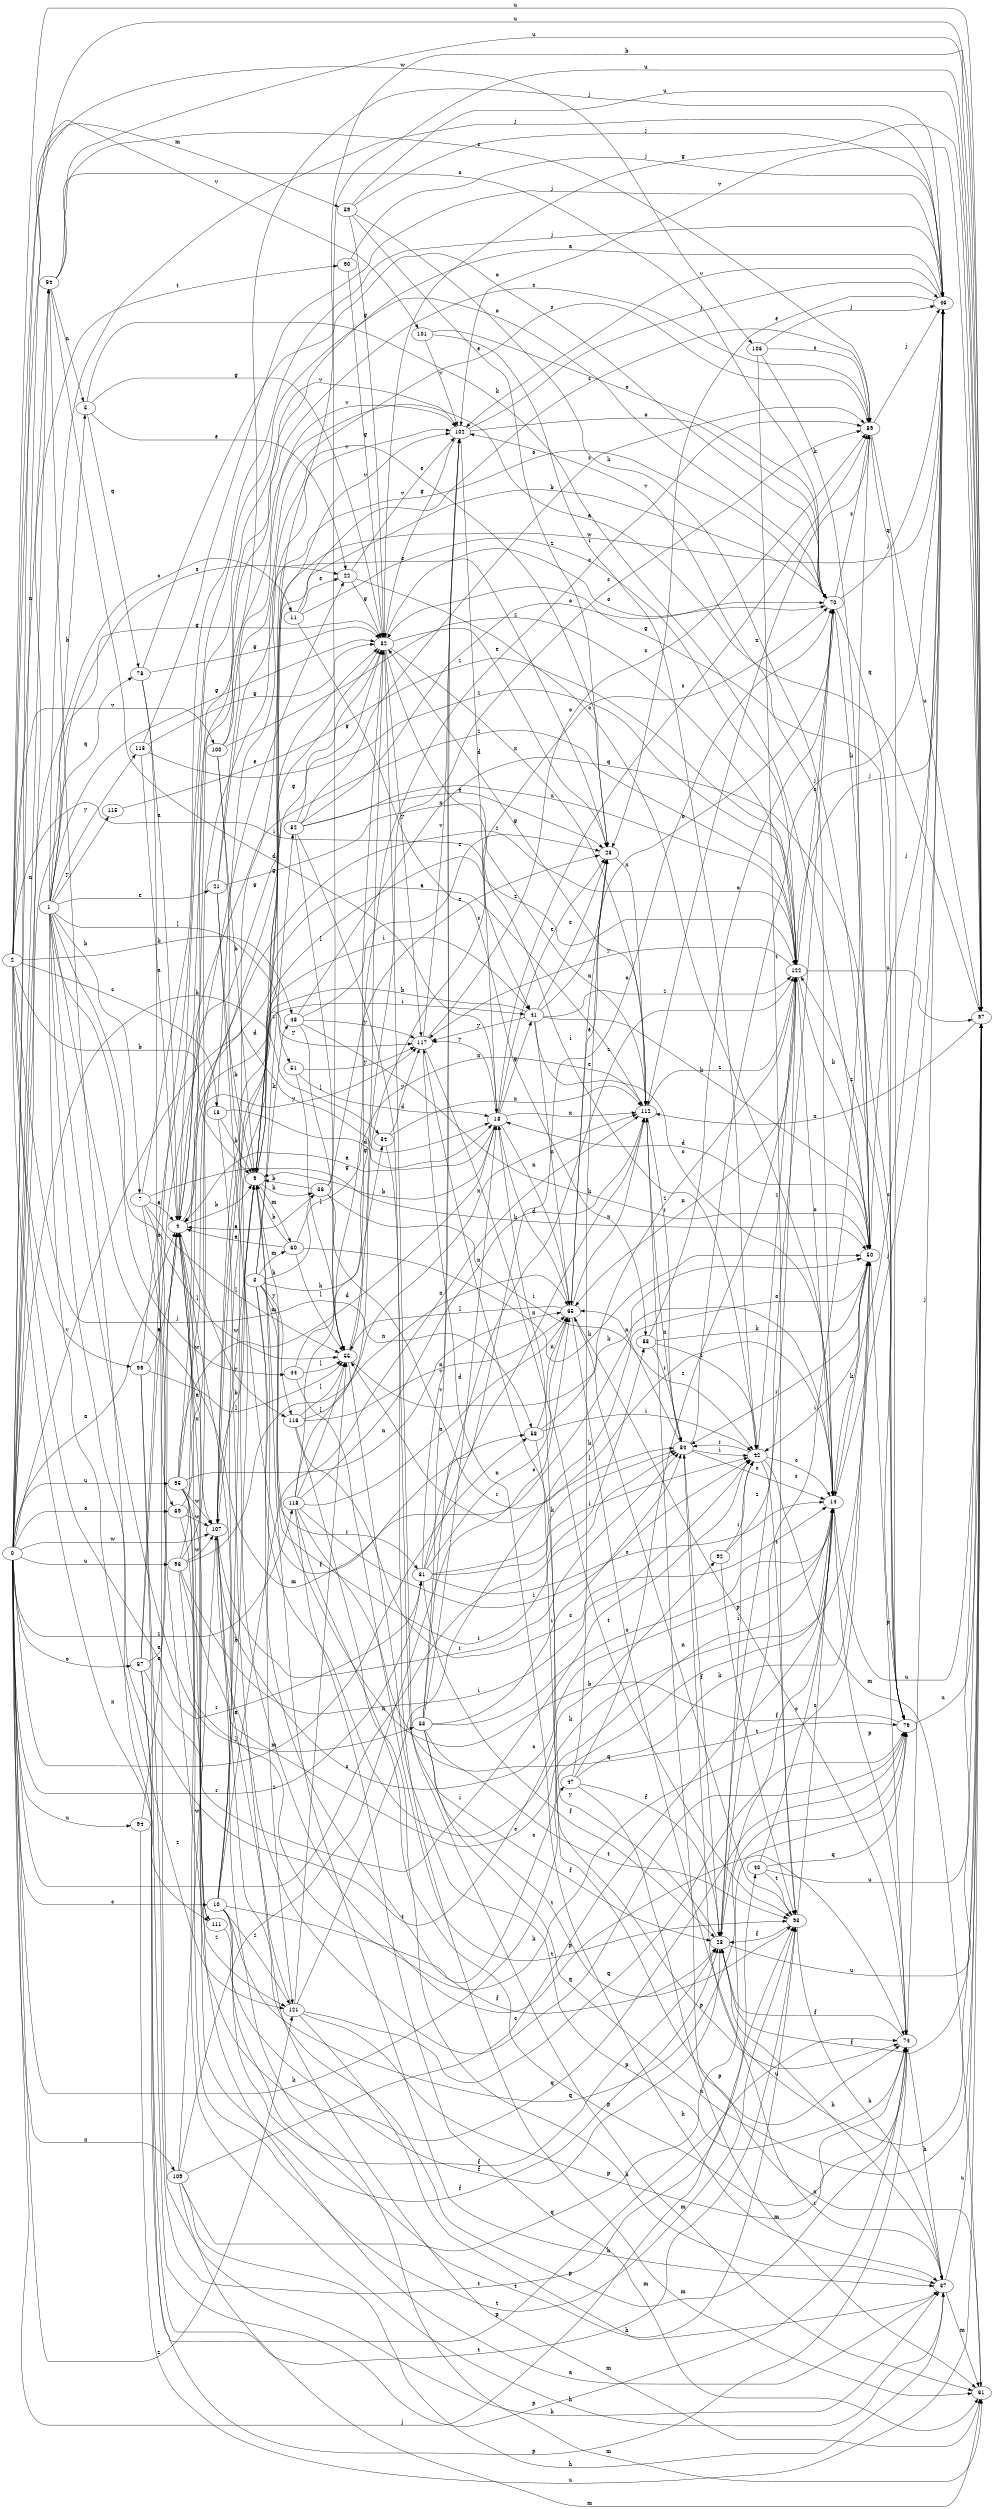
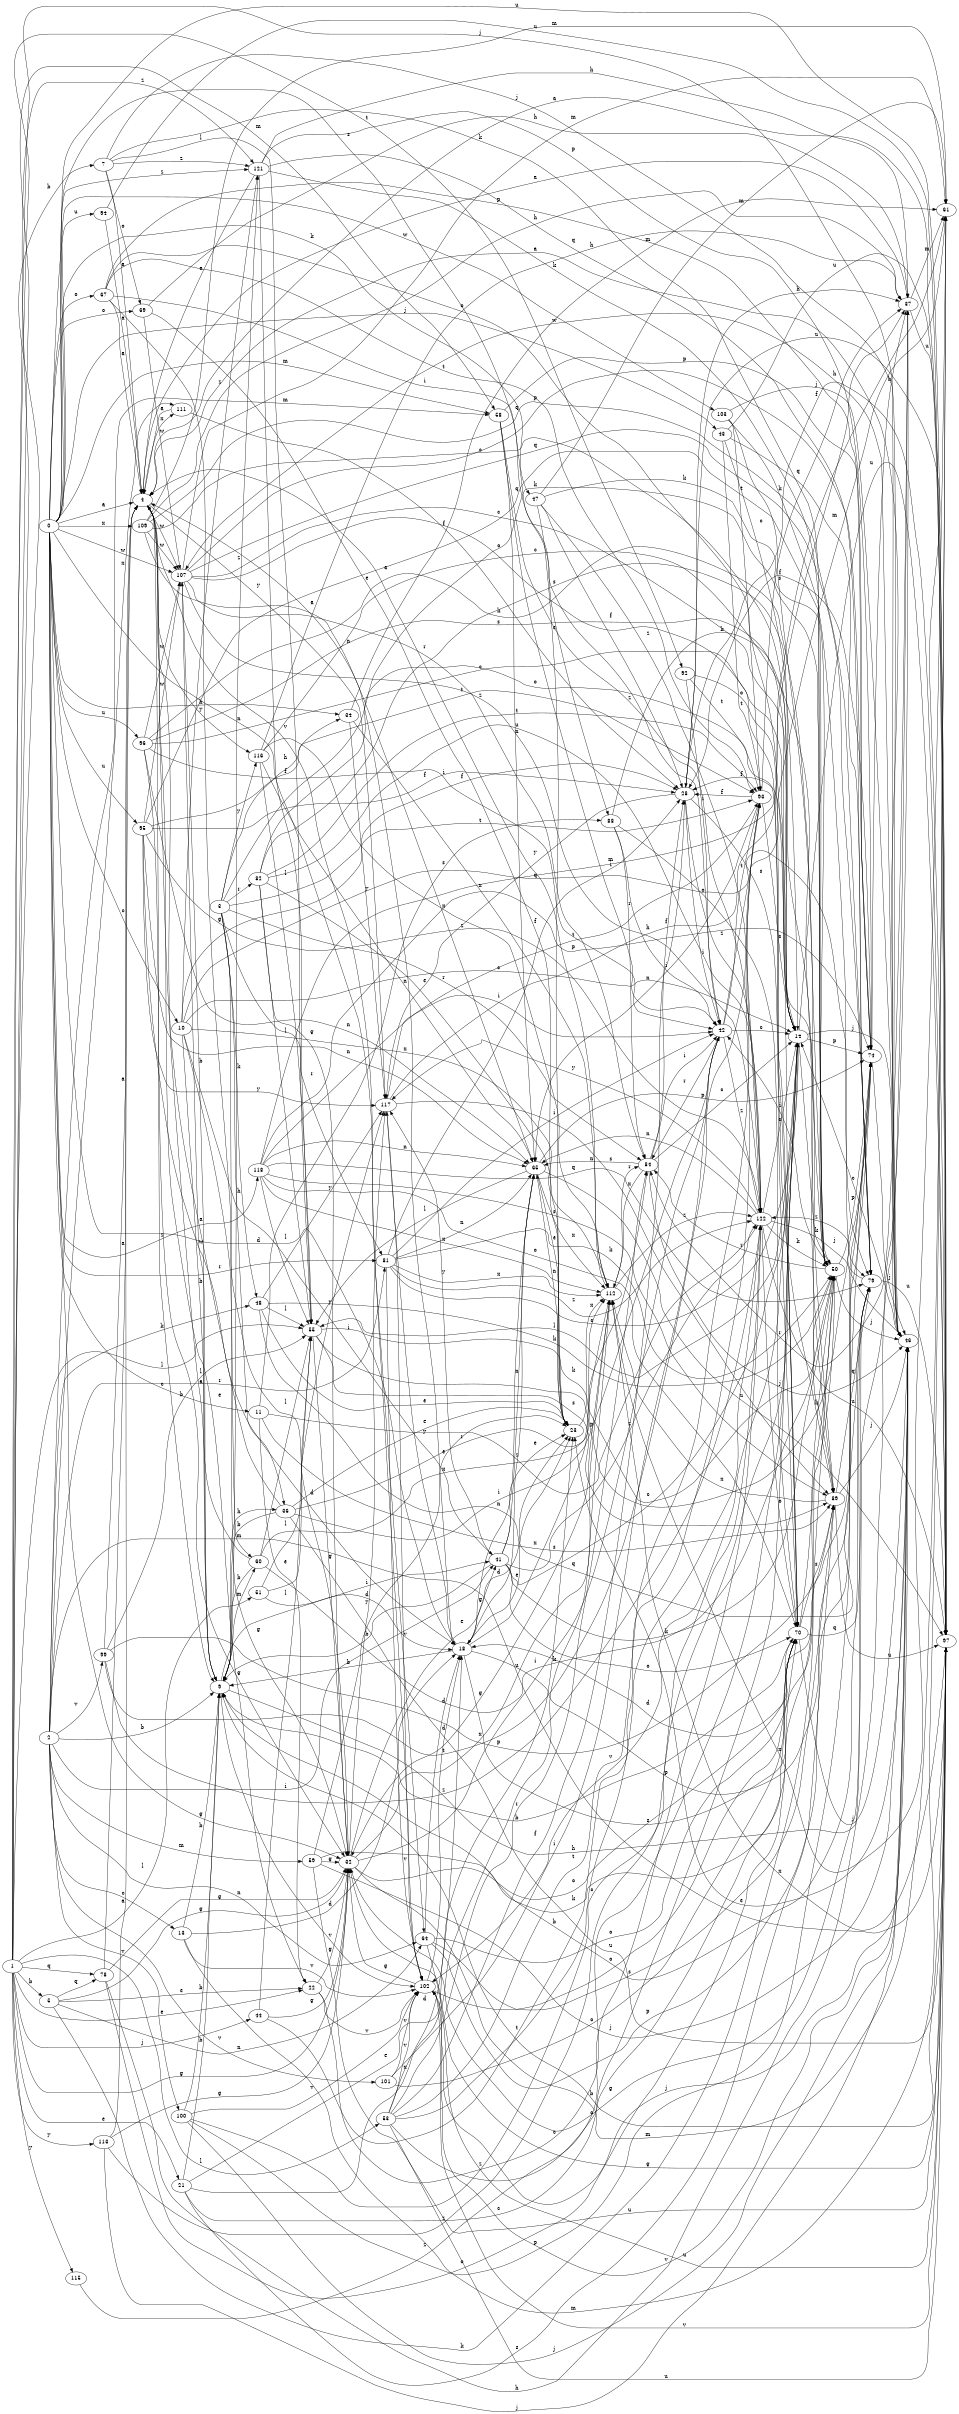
(347, 265) -> none
(67, 344) -> (251, 2049)
(554, 1514) -> (642, 1311)
(466, 2170) -> none
